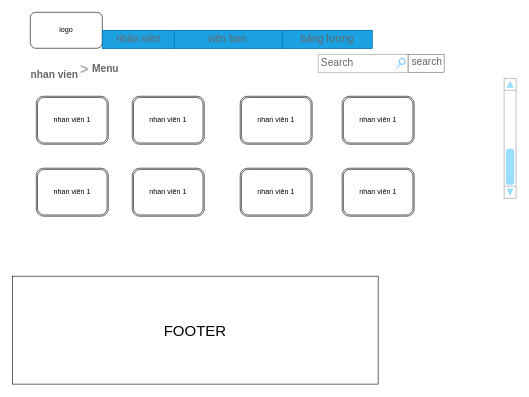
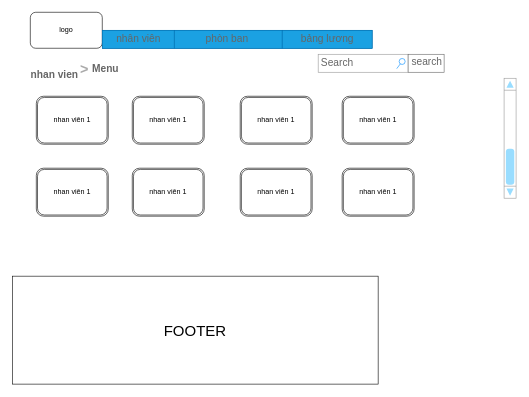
(229, 39) -> (229, 39)
